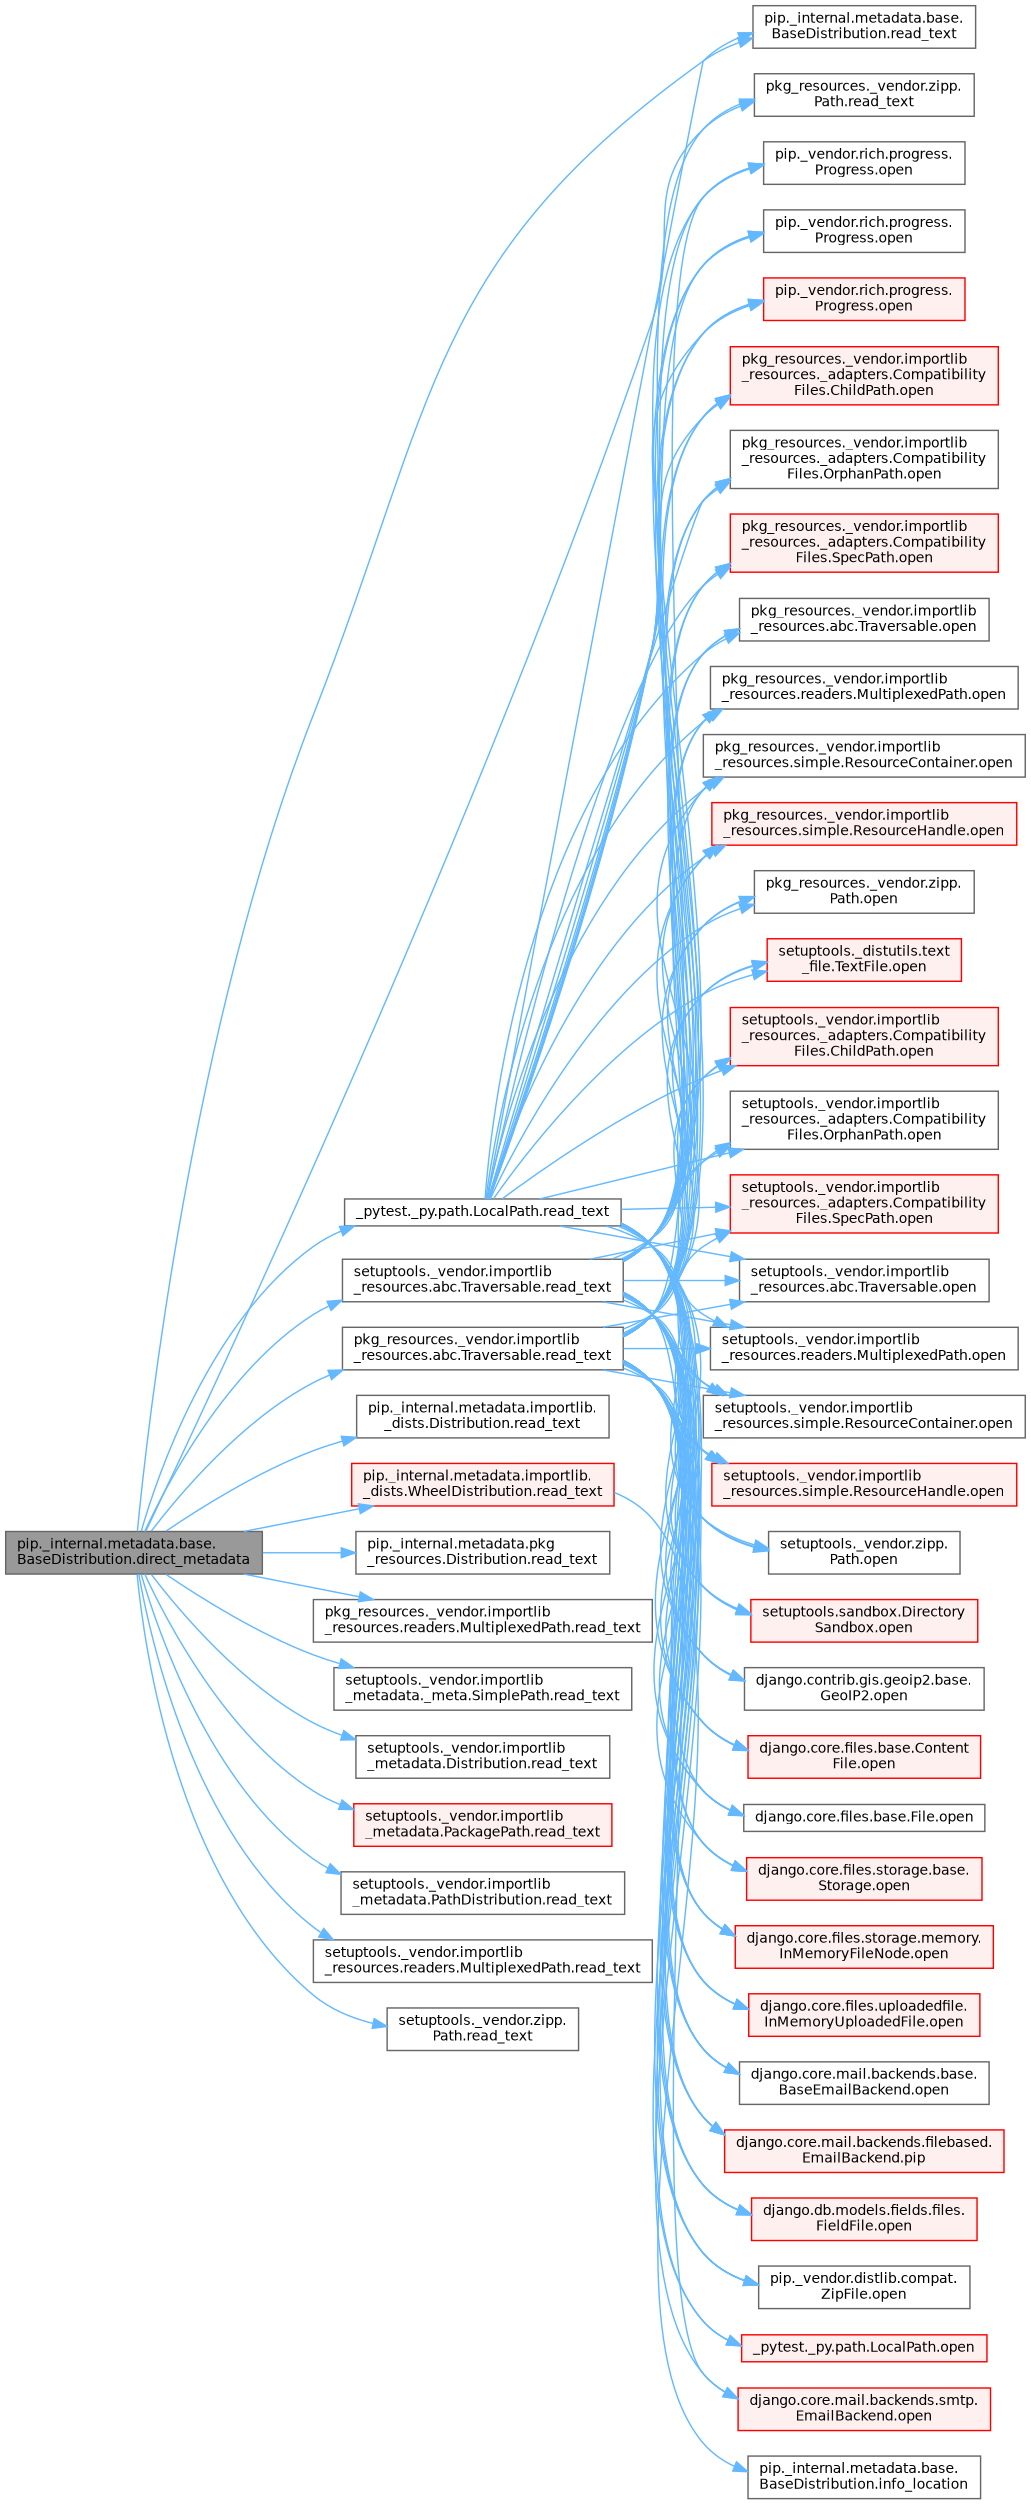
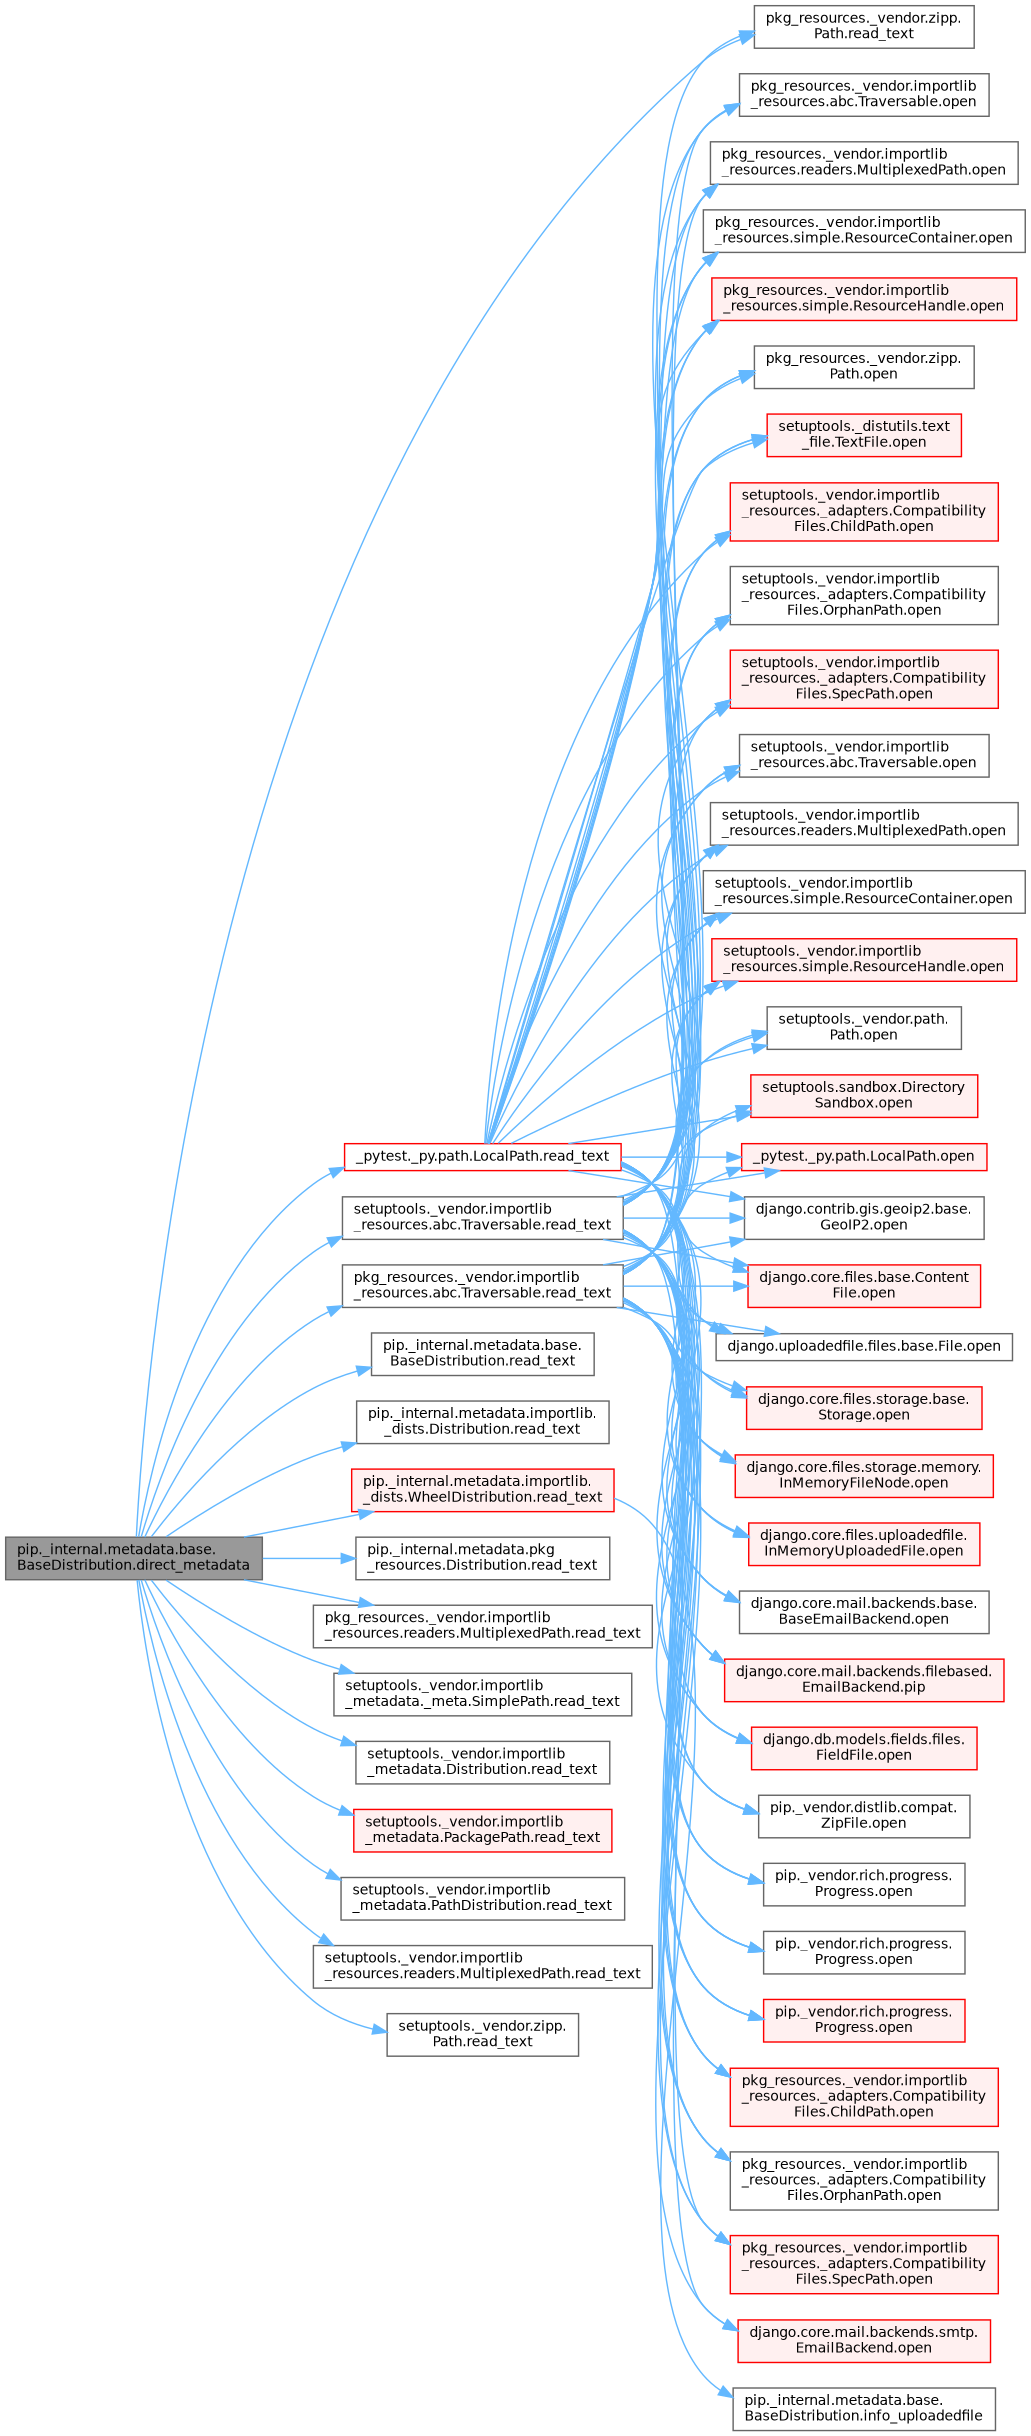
(598, 608) -> (653, 1157)
(483, 1212) -> (483, 1157)
(864, 1553) -> (864, 1028)
(864, 1818) -> (864, 1347)
(864, 2477) -> (864, 2409)
